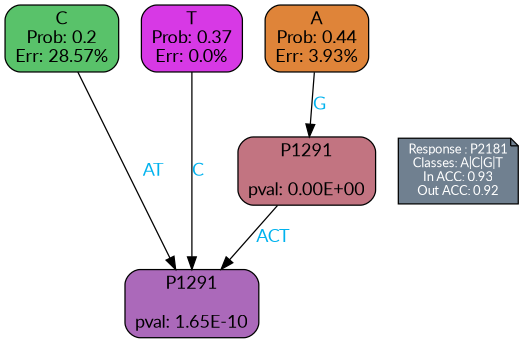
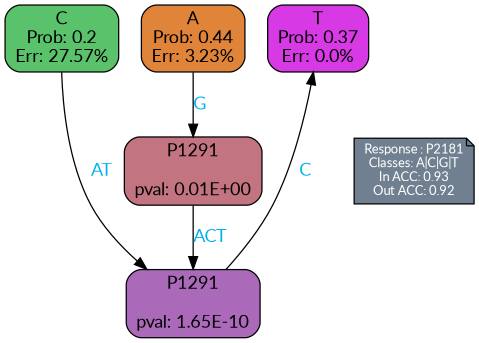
(62, 39) -> (62, 39)
(317, 39) -> (193, 39)
(192, 164) -> (283, 184)
(307, 171) -> (193, 171)
